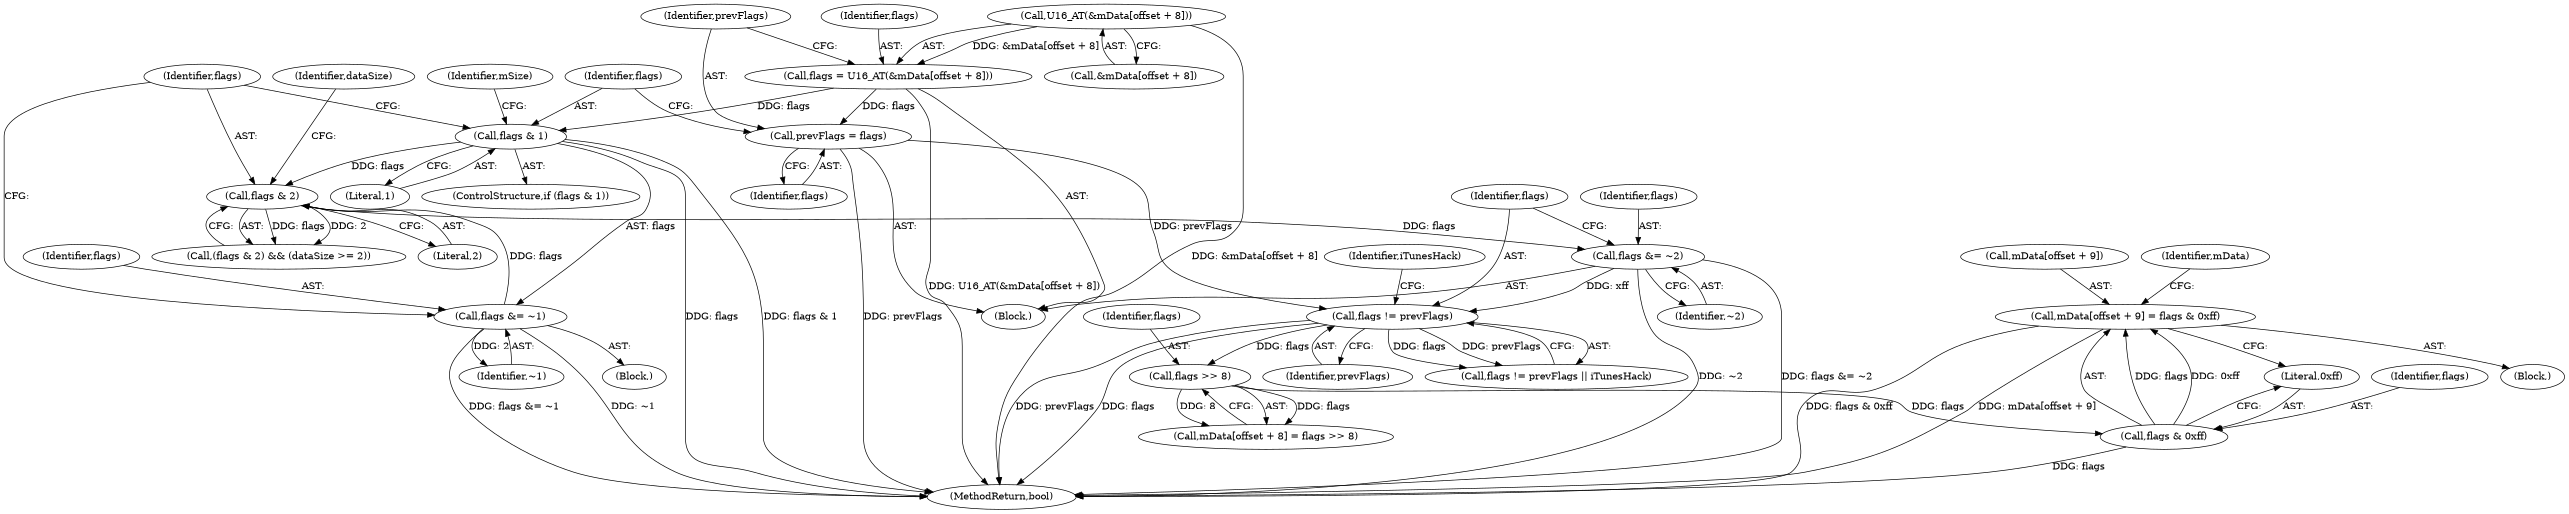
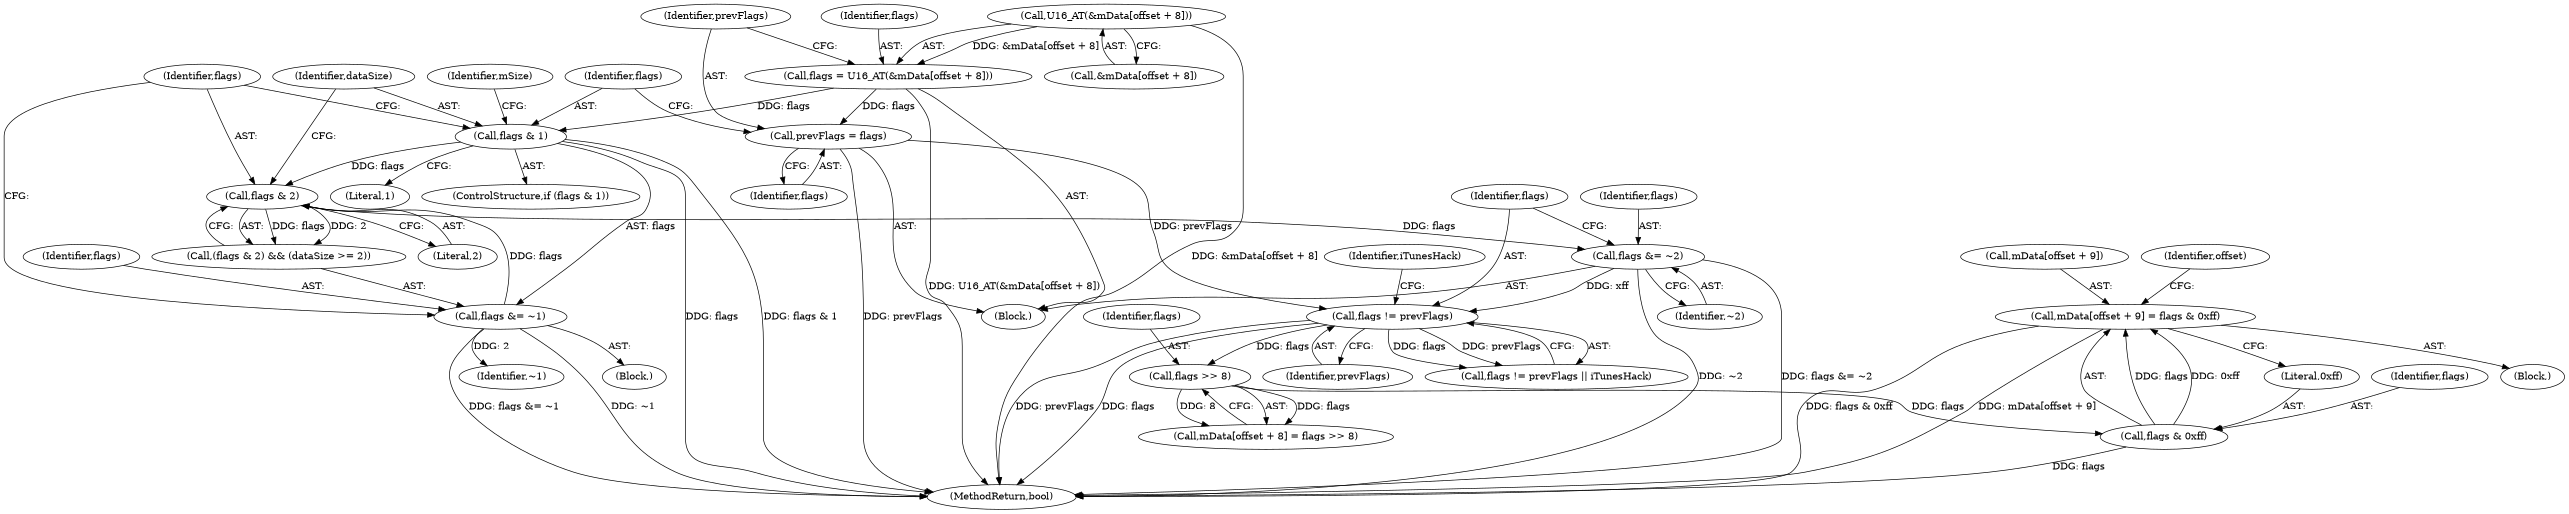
(446, 175) -> (425, 106)
(2205, 257) -> (2205, 257)
(511, 350) -> (389, 287)
(2230, 405) -> none
